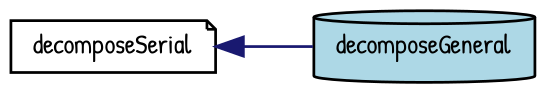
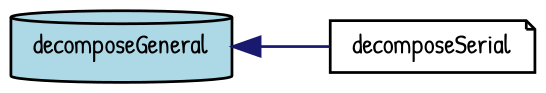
(278, 47) -> (295, 47)
